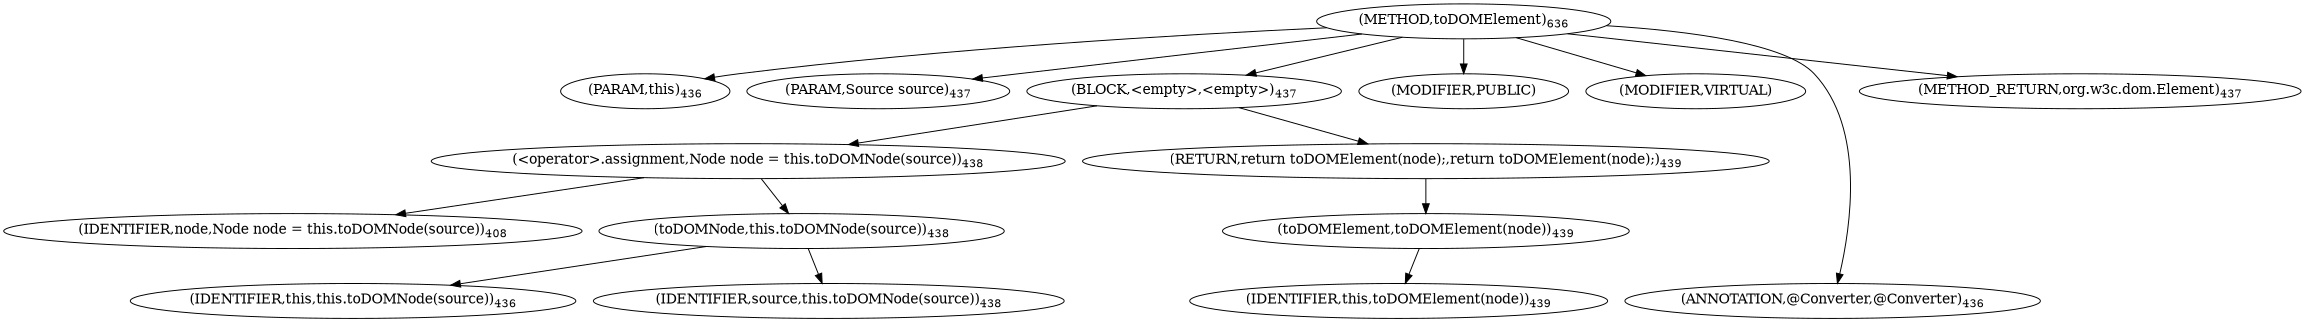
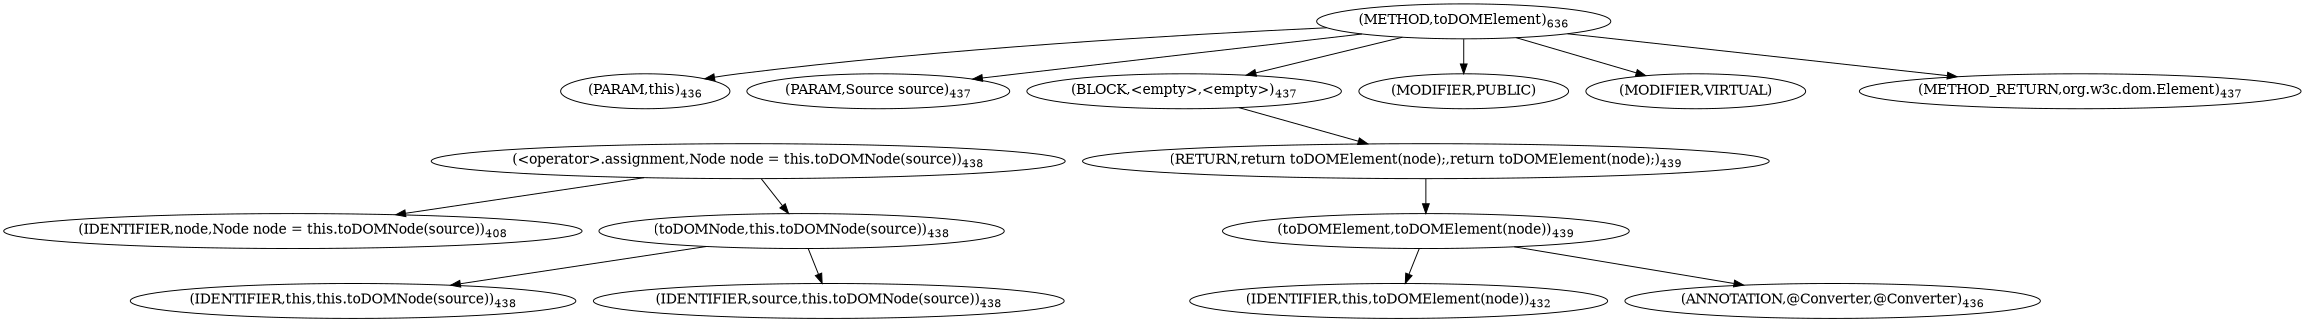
(1811, 72) -> (1624, 265)
(978, 124) -> none
(505, 300) -> (505, 300)
(1540, 300) -> (1540, 300)
